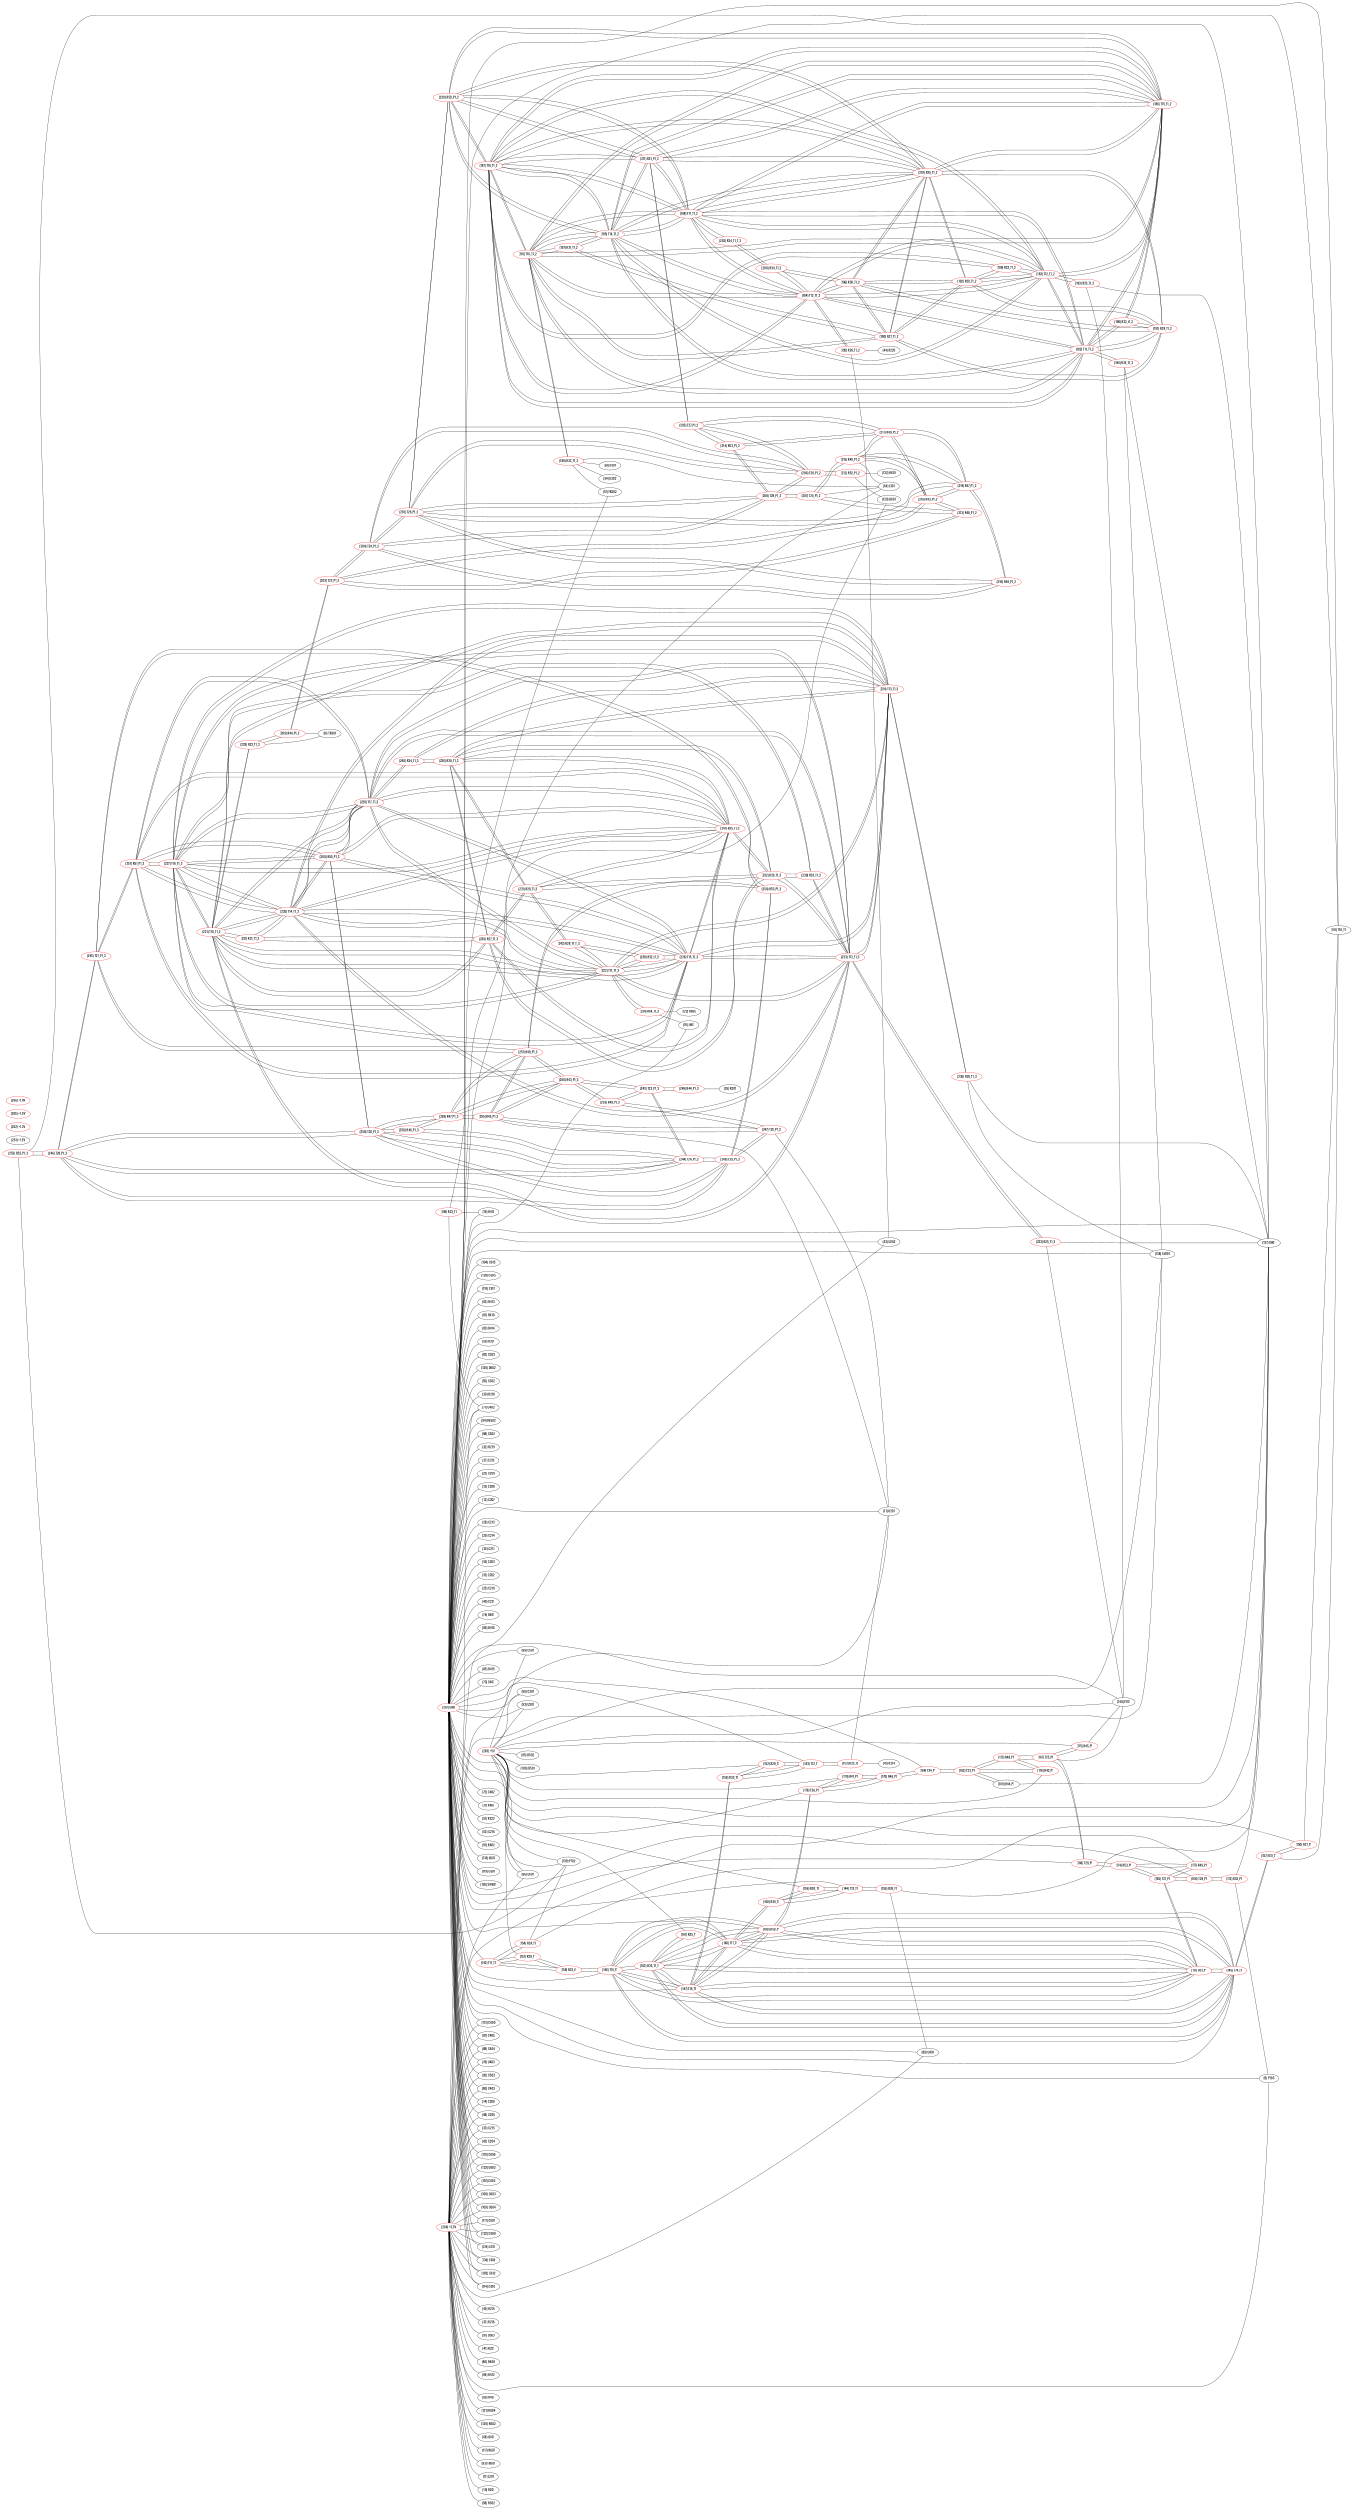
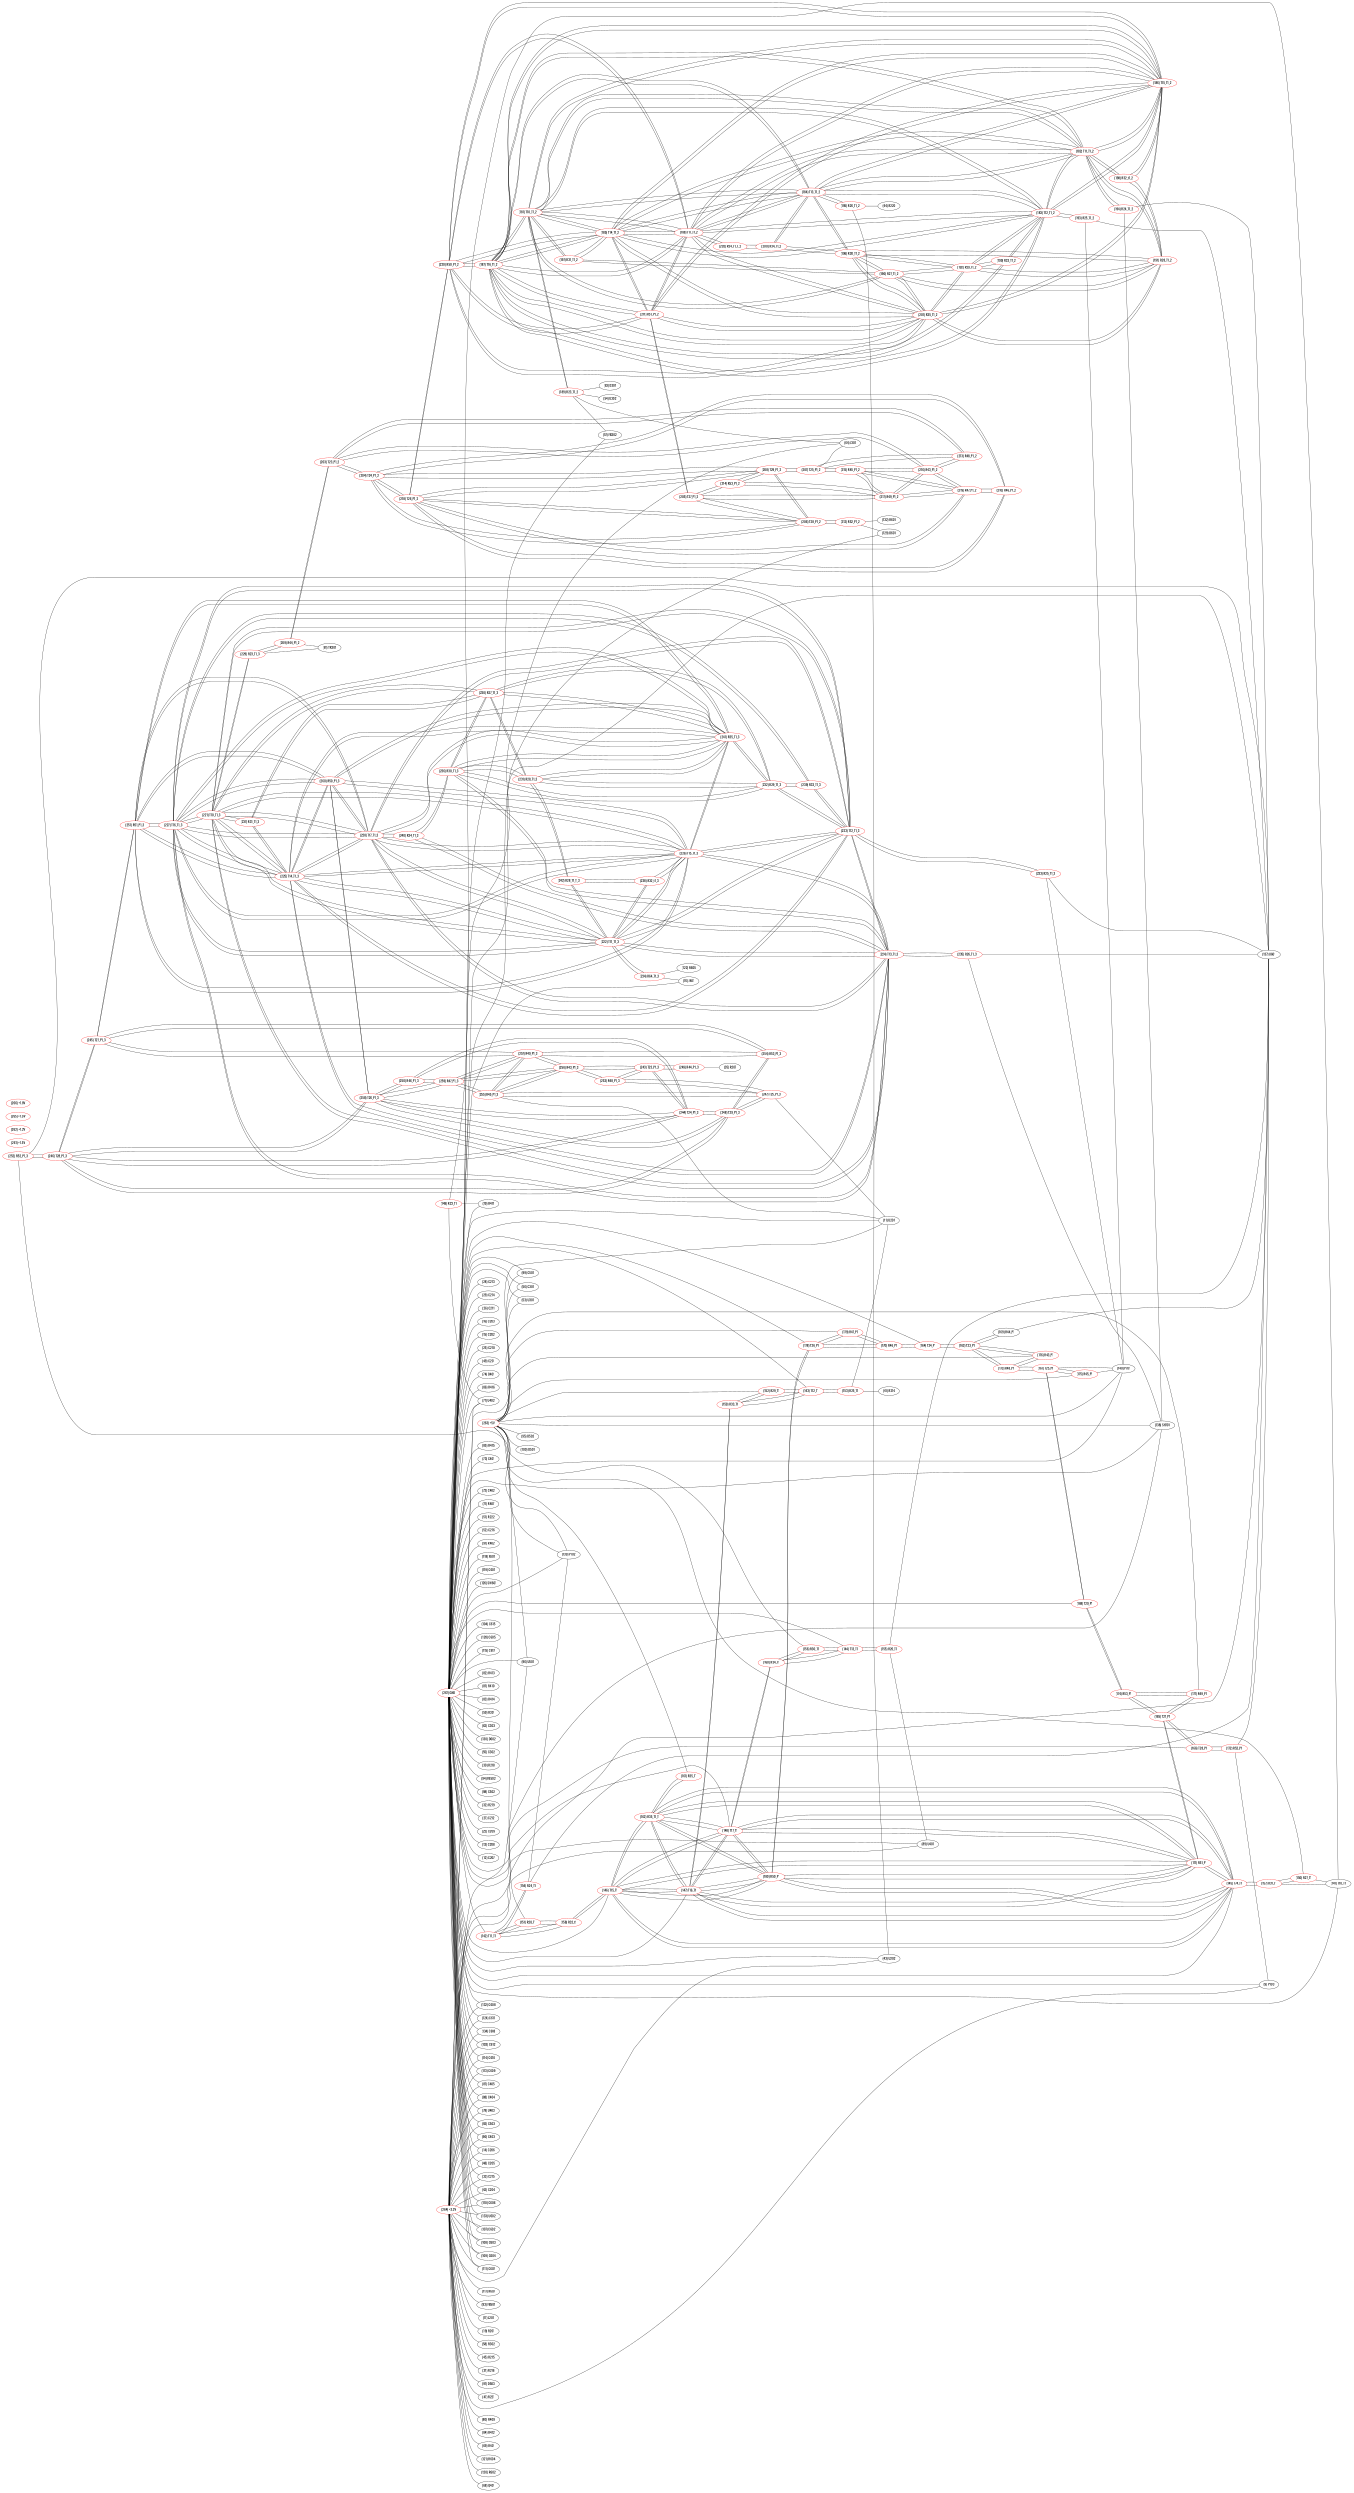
(870, 475) -> none
(18, 1140) -> (18, 1143)
